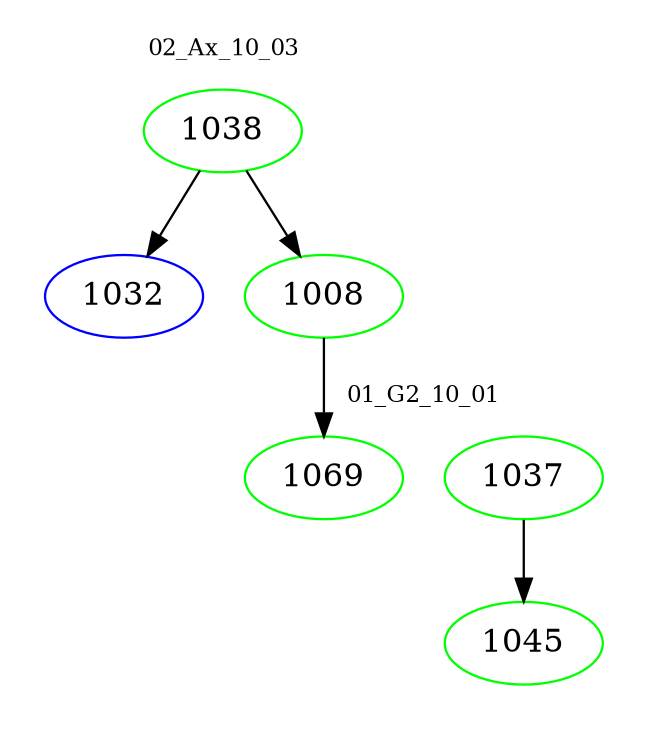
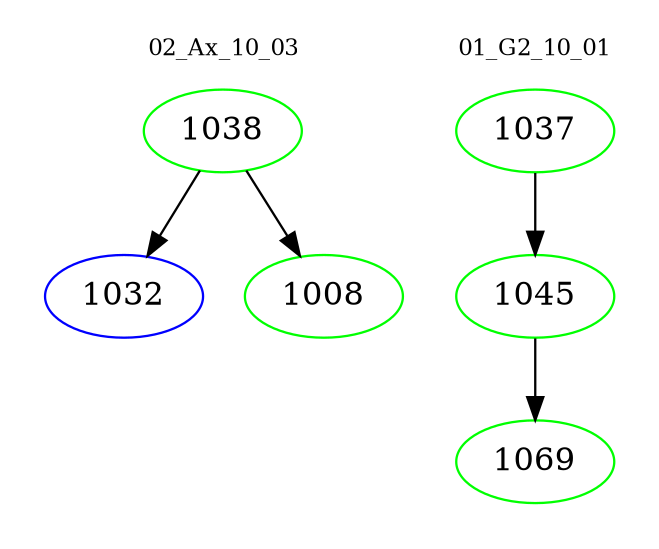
(324, 388) -> (535, 368)
